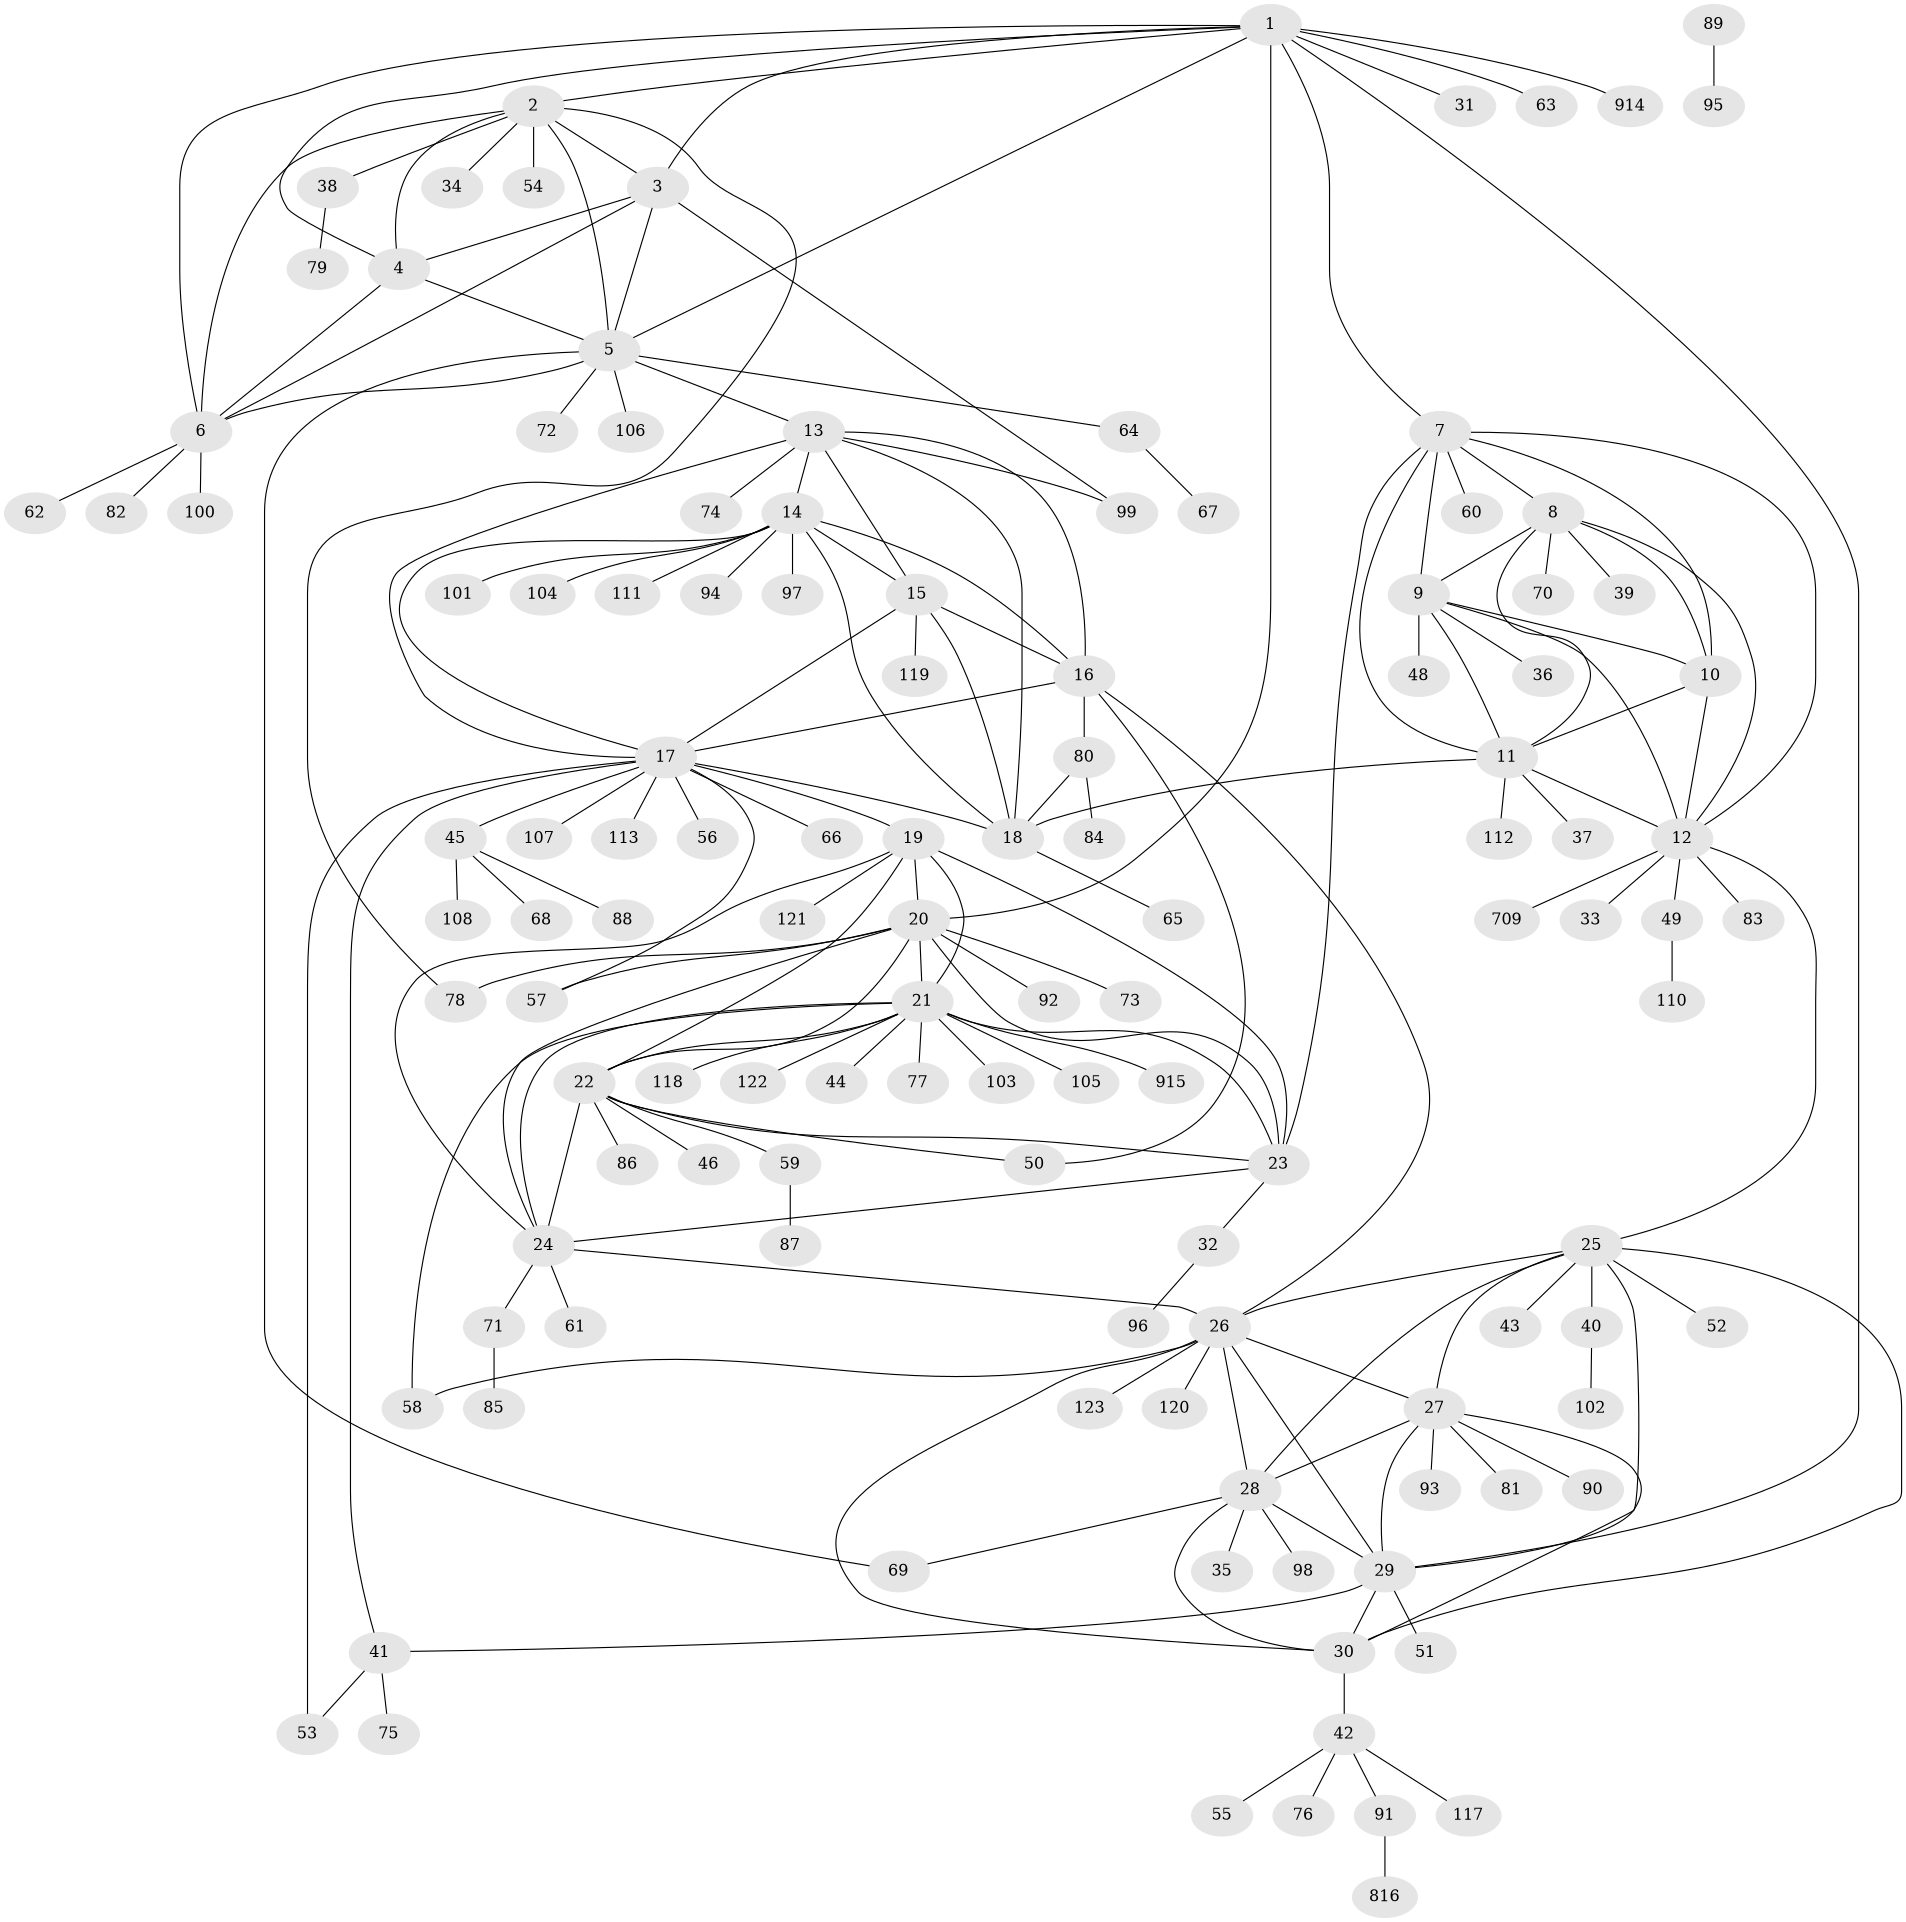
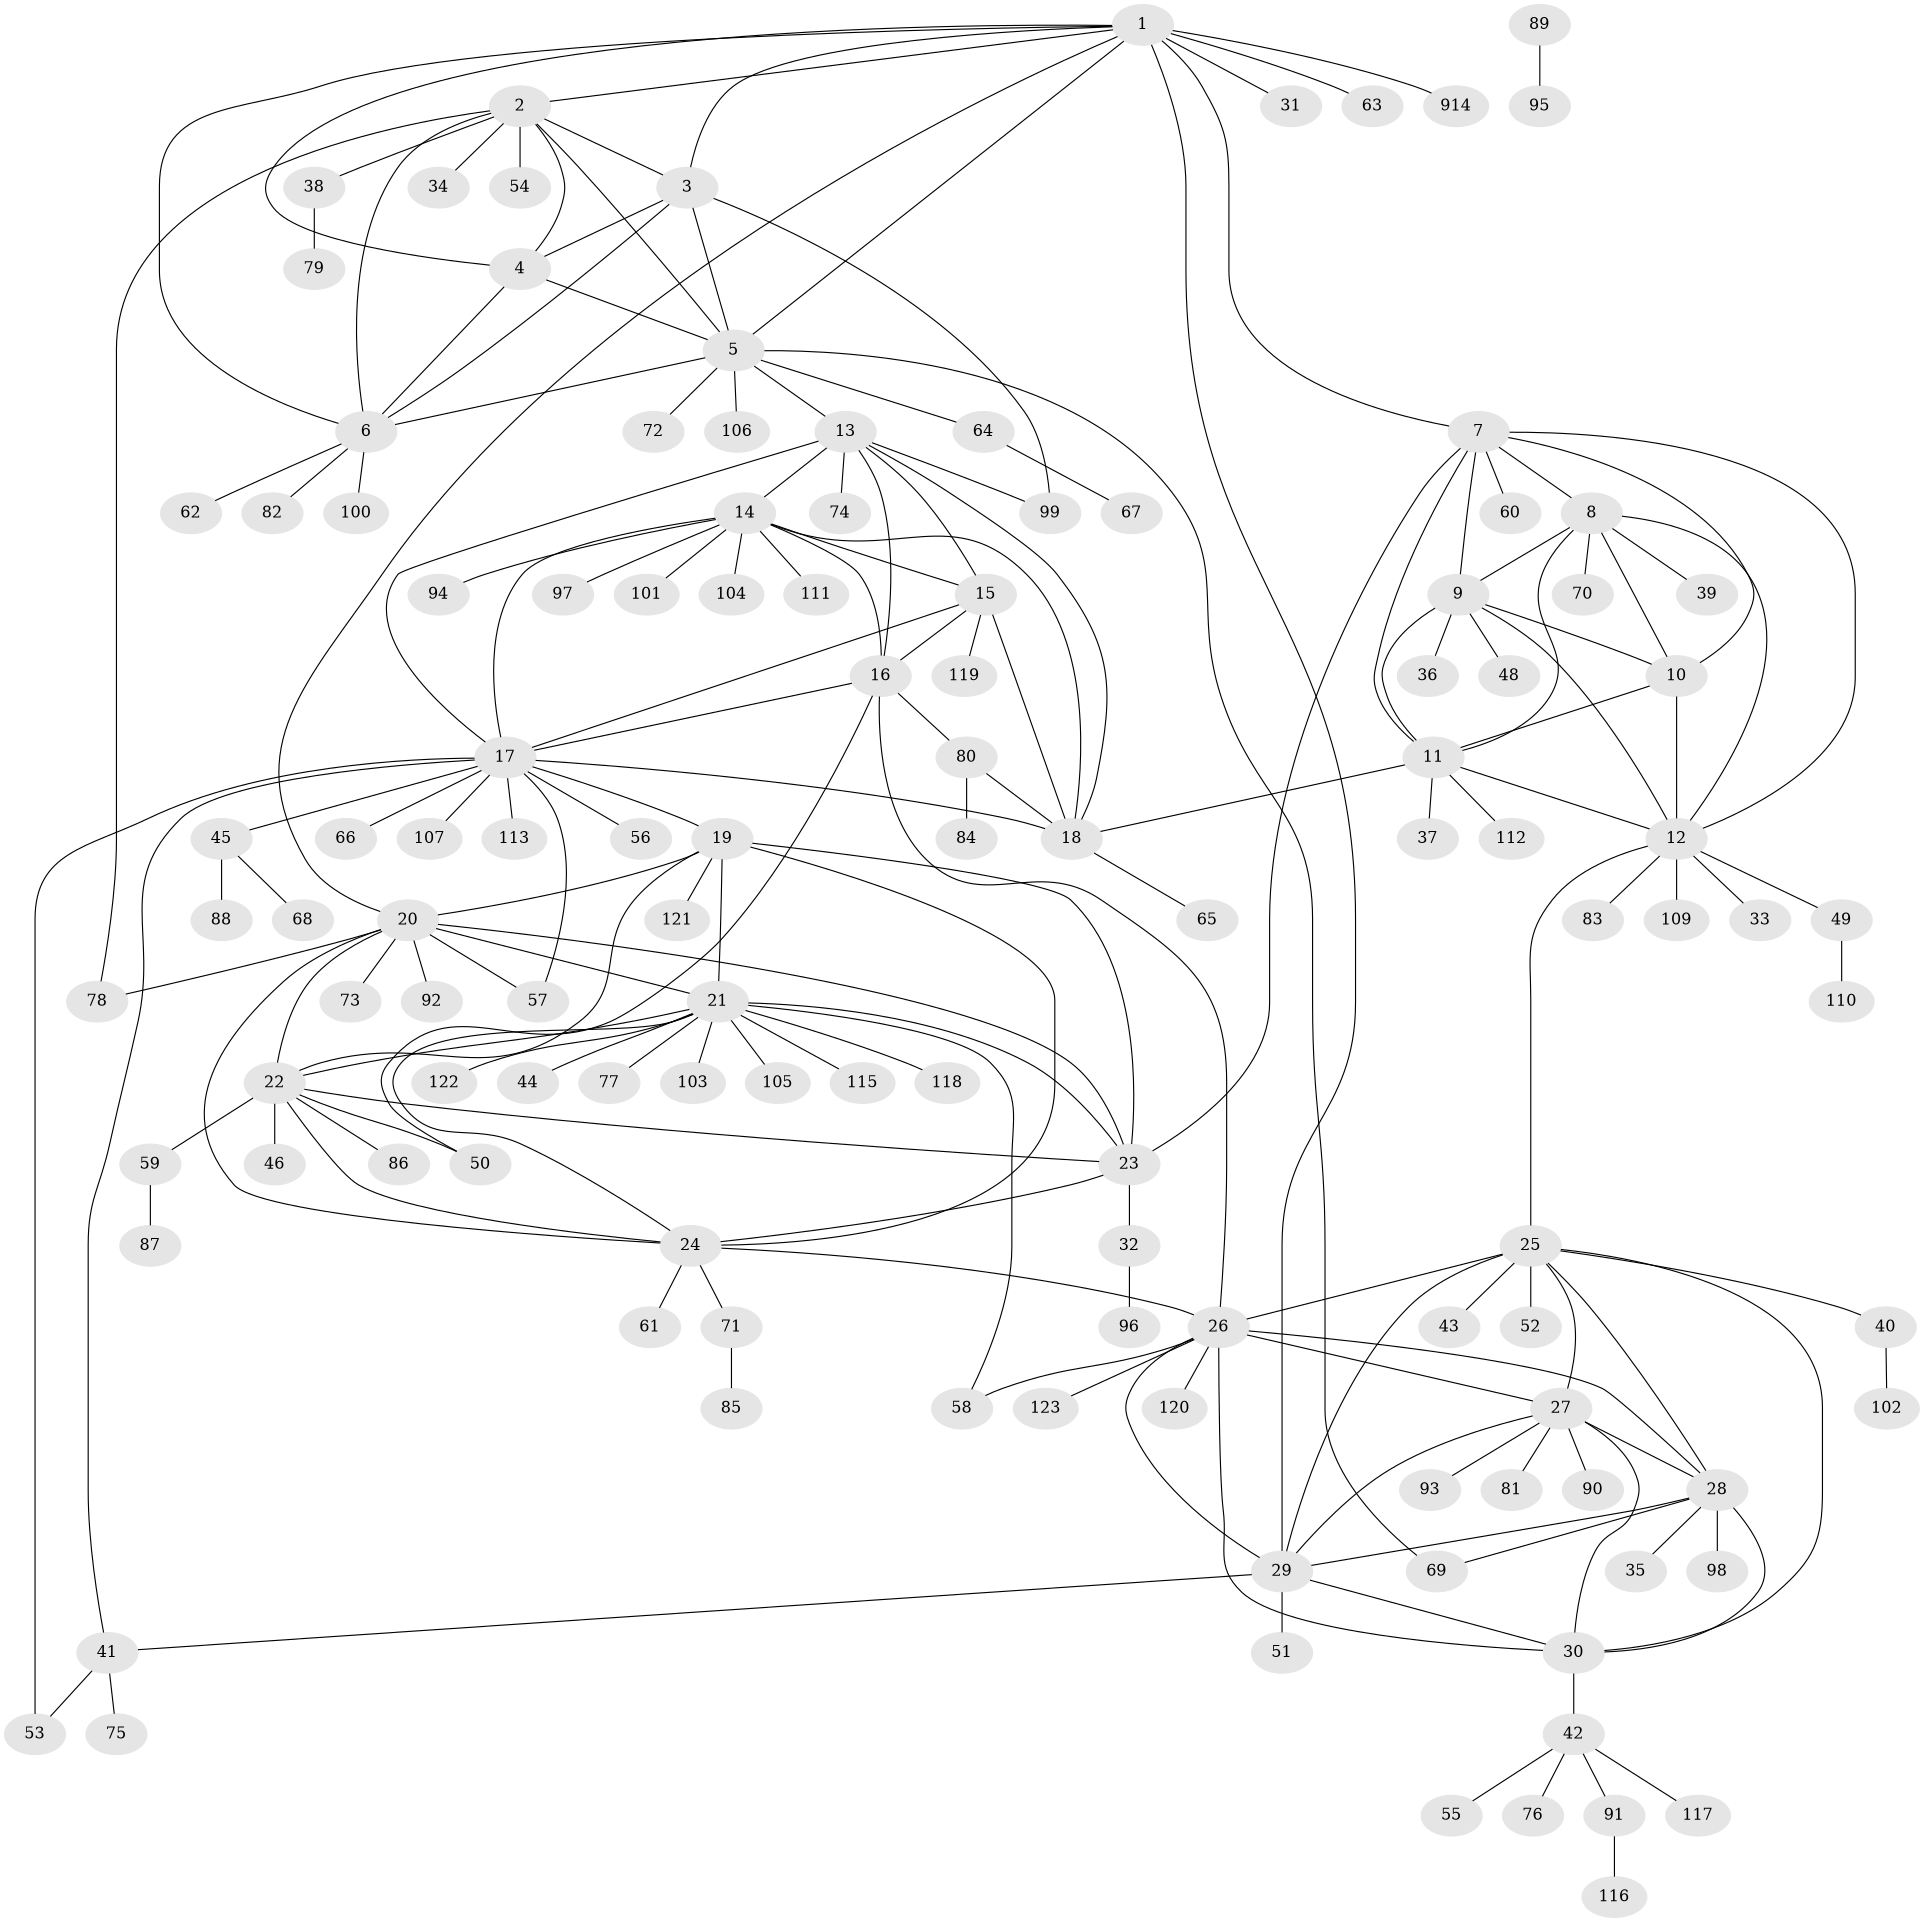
(458, 920) -> none
(1507, 920) -> (1677, 920)
(1171, 1083) -> (863, 1083)
(1385, 1897) -> (1614, 1897)
